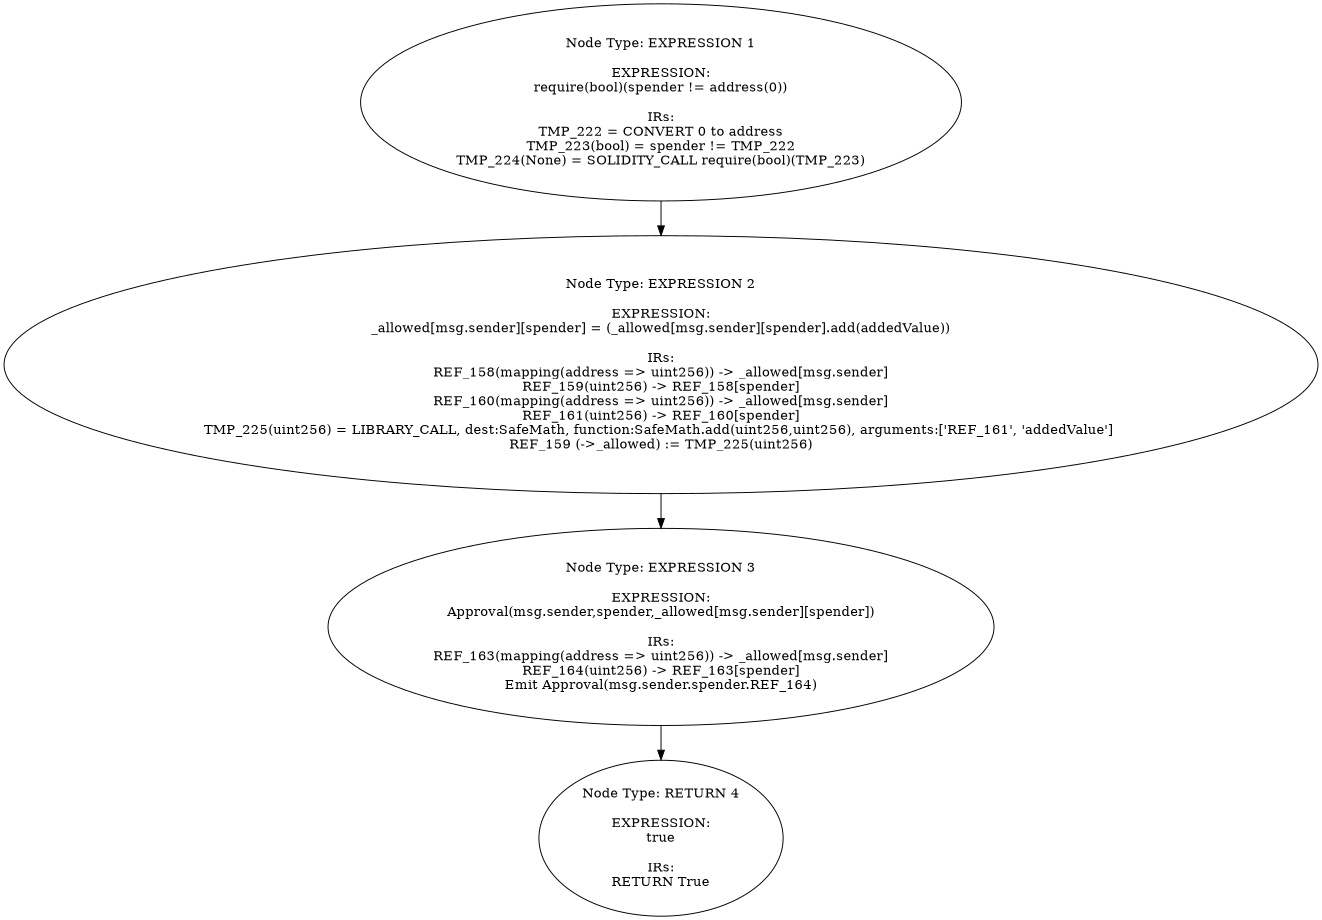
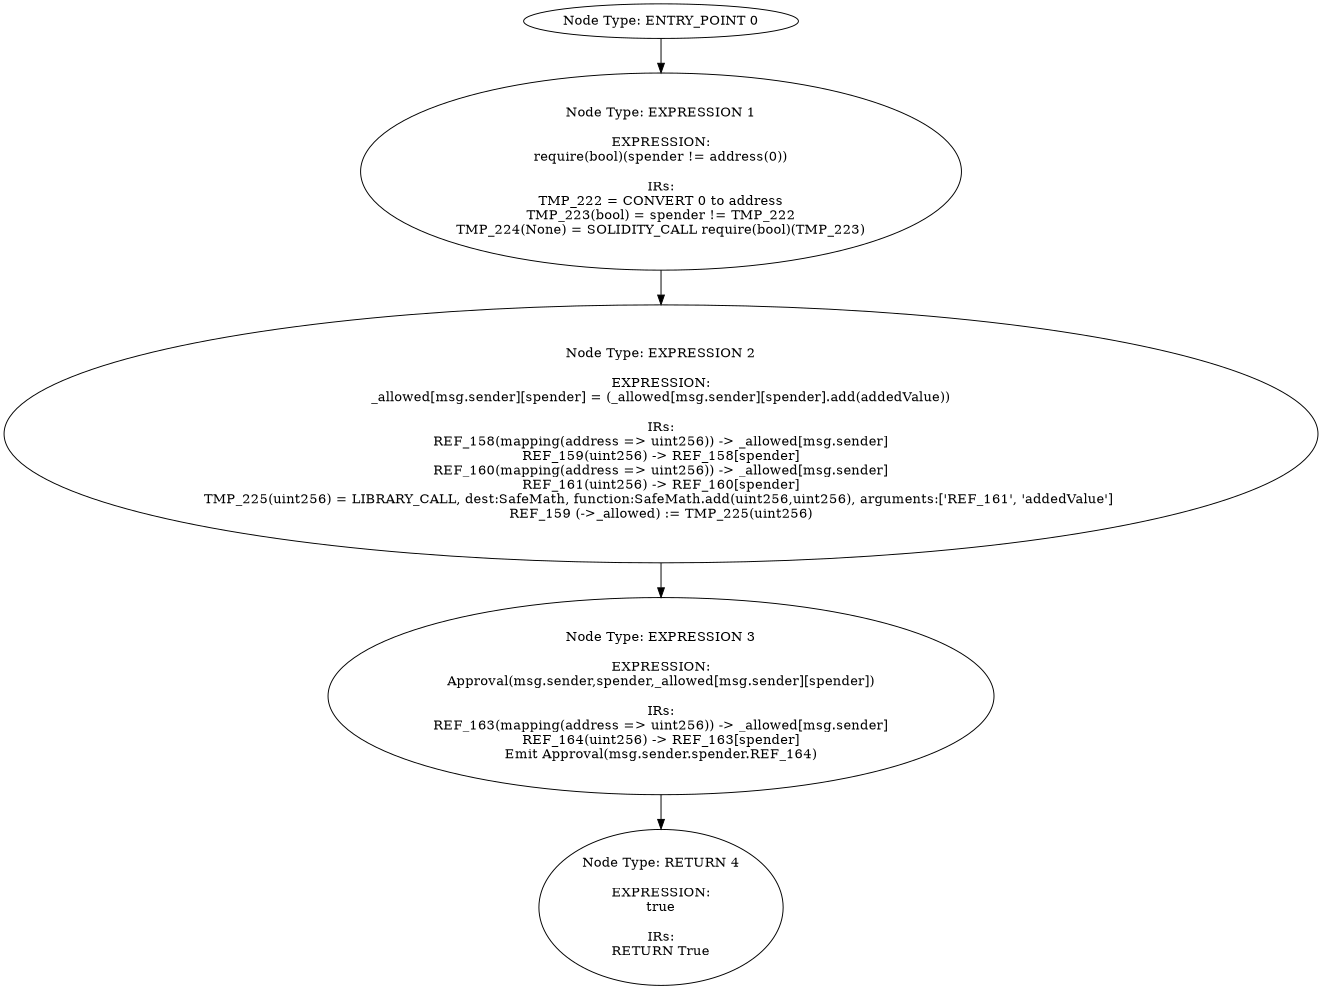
none -> (661, 21)
